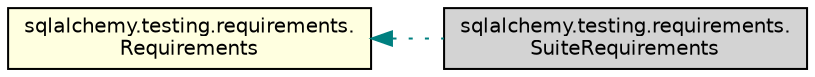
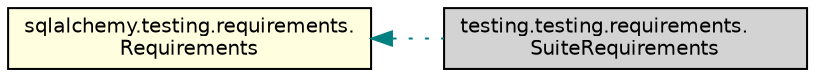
(626, 39) -> (626, 39)
